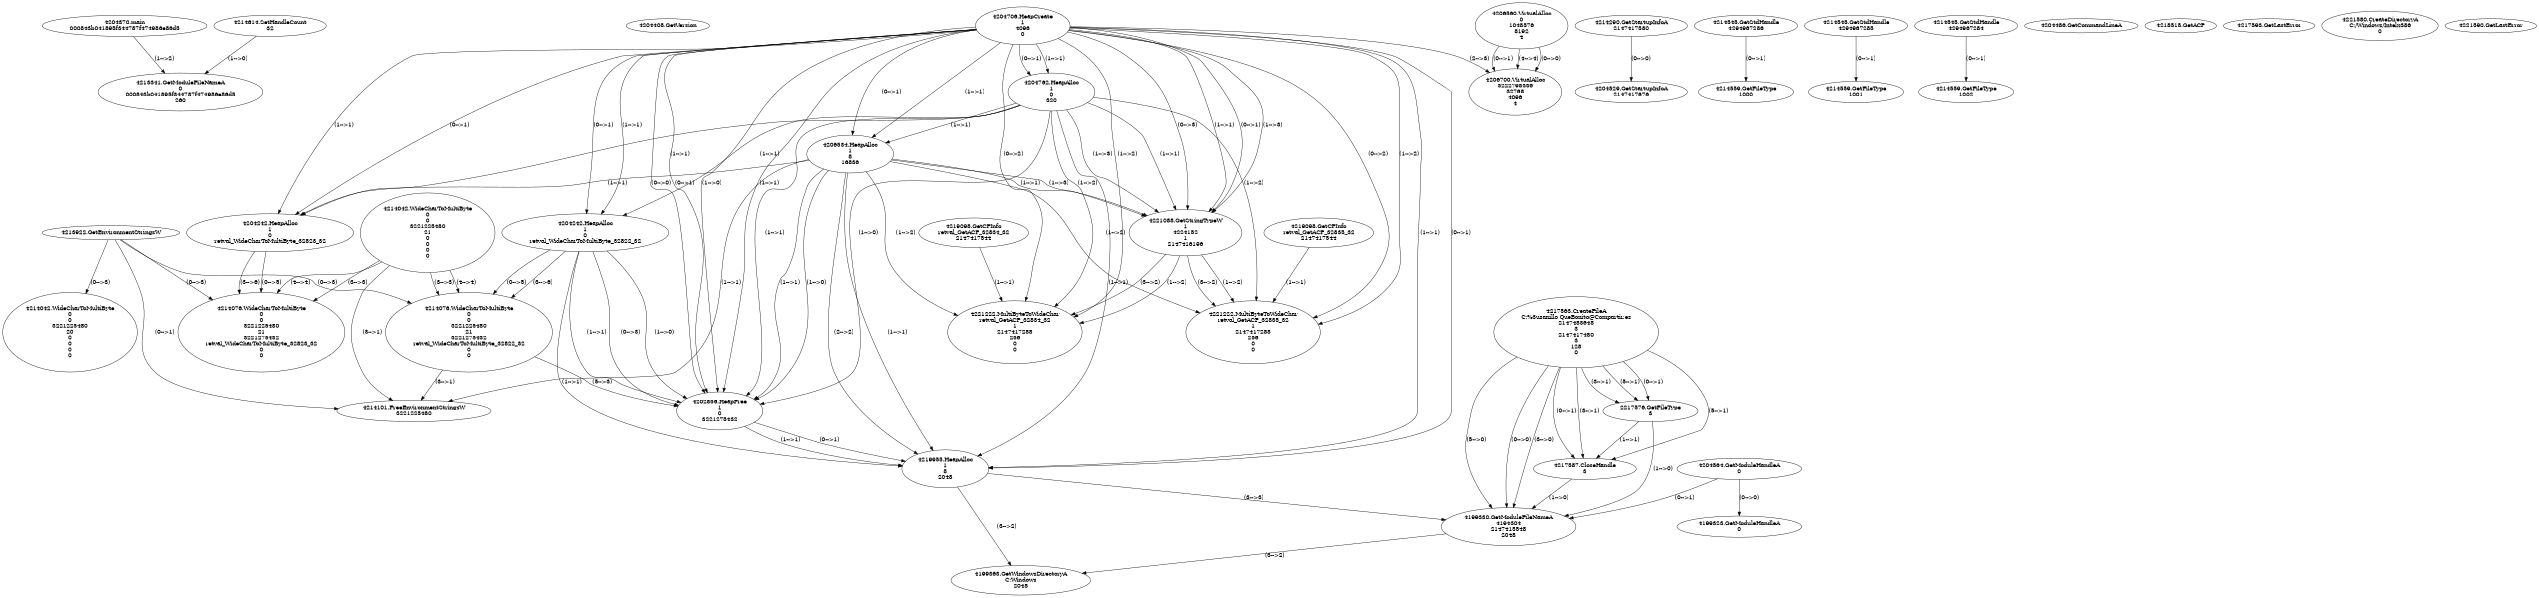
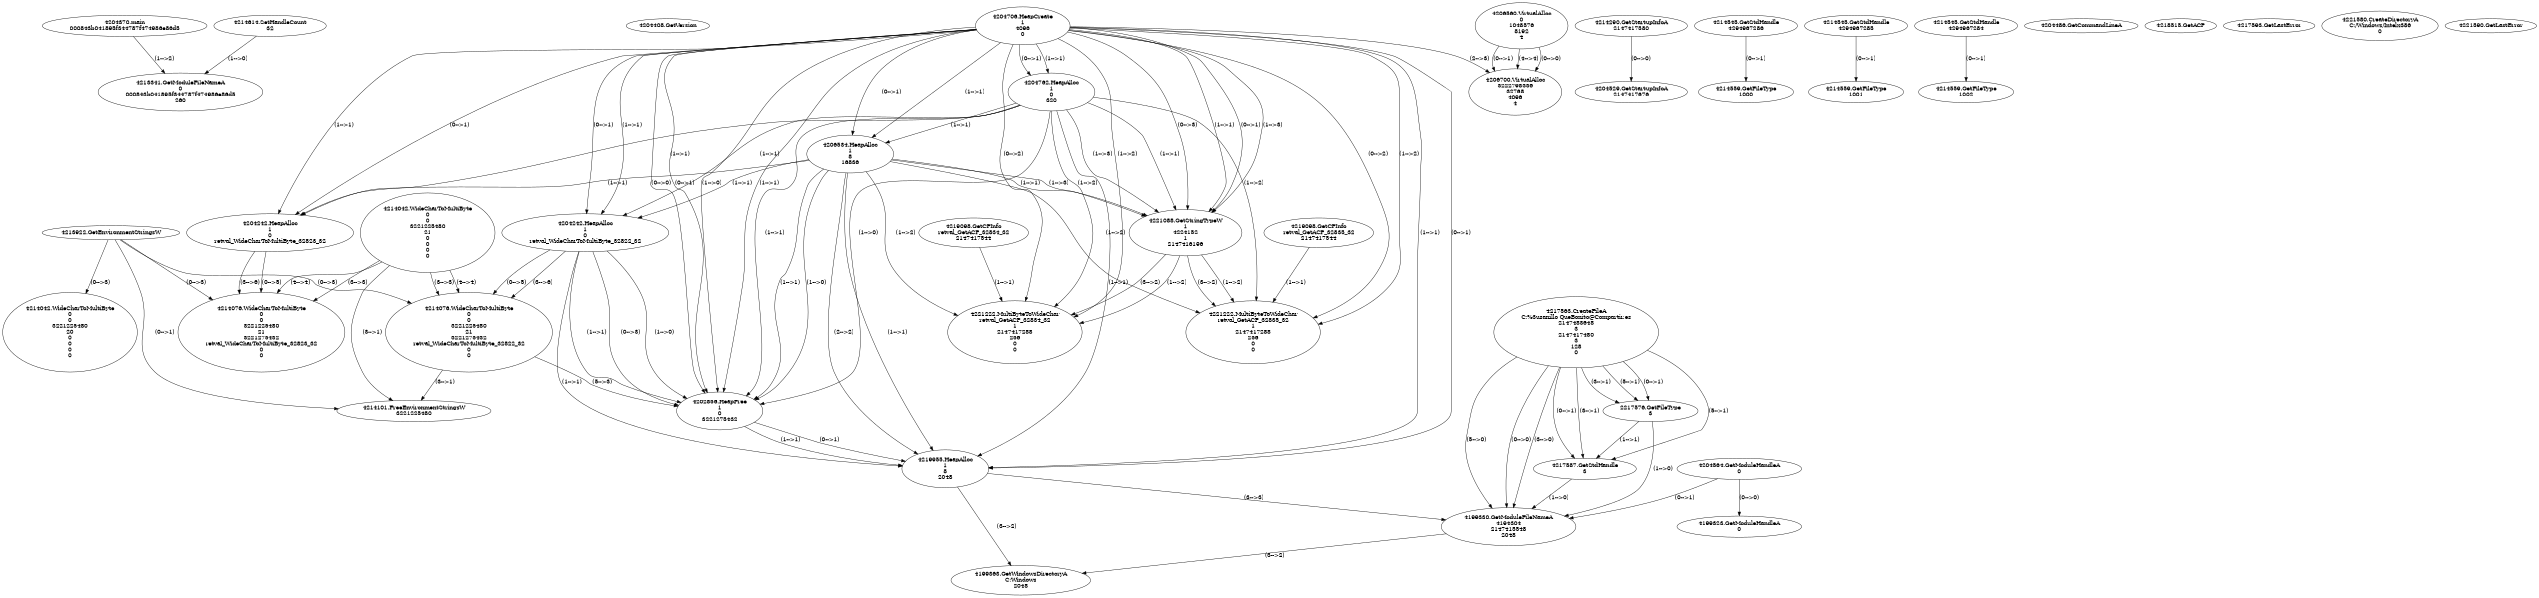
(700, 349) -> (725, 185)
(1585, 469) -> (1585, 469)
